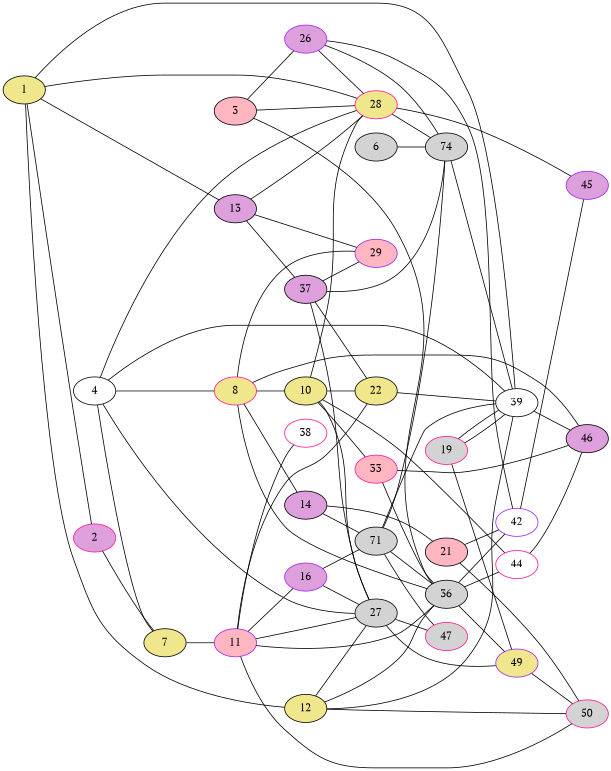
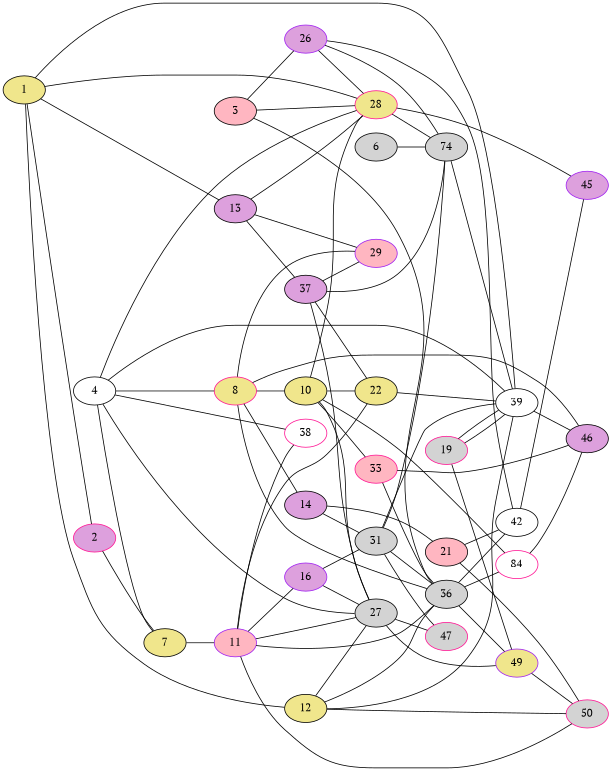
none -> (200, 412)
(517, 522) -> (517, 522)
(376, 541) -> (376, 541)
(517, 565) -> (517, 565)
